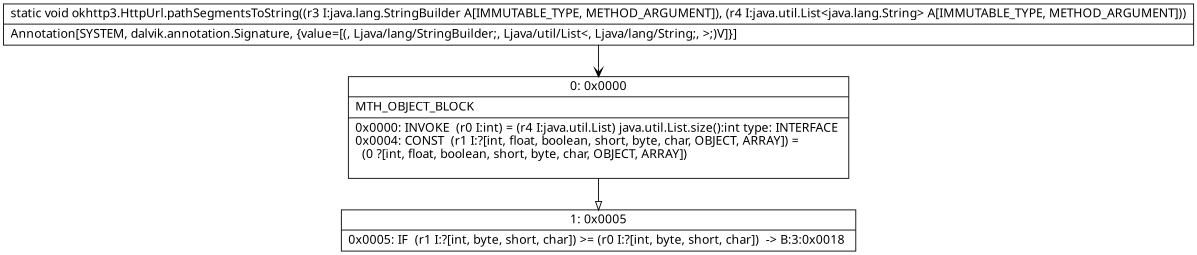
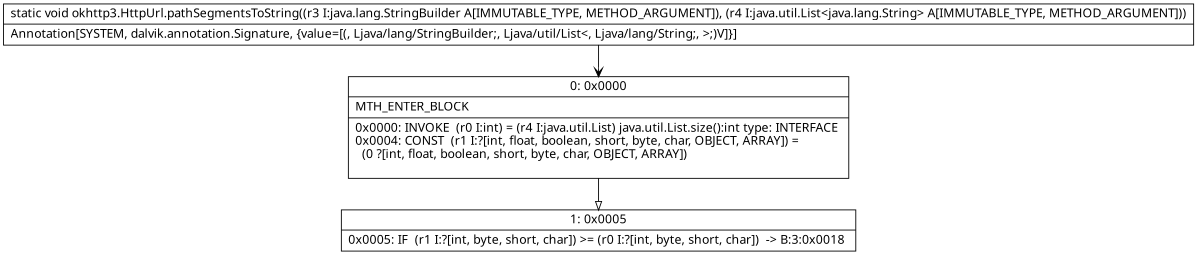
(415, 107) -> (412, 107)
